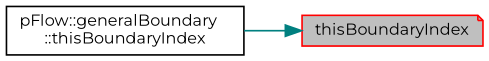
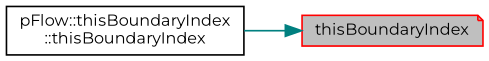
(125, 31) -> (125, 31)
